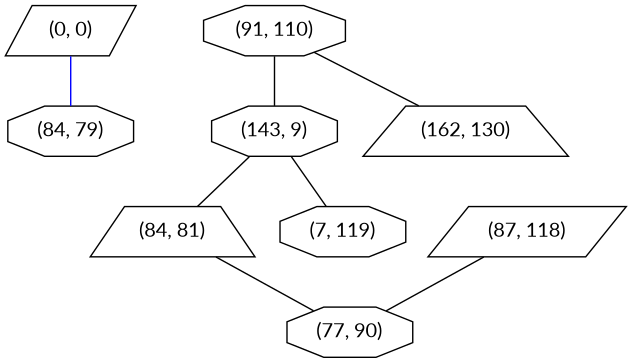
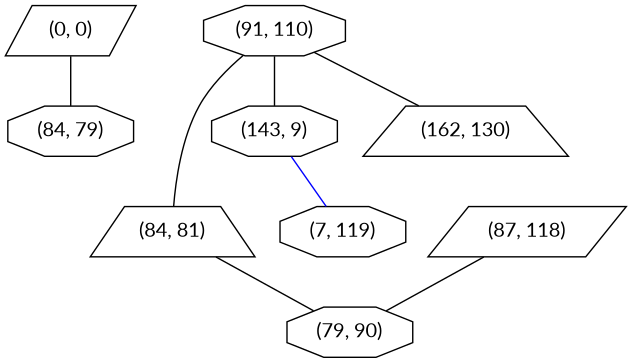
(71, 81) -> (71, 81)
(223, 182) -> (191, 123)
(309, 182) -> (309, 182)
(350, 332) -> (350, 332)
